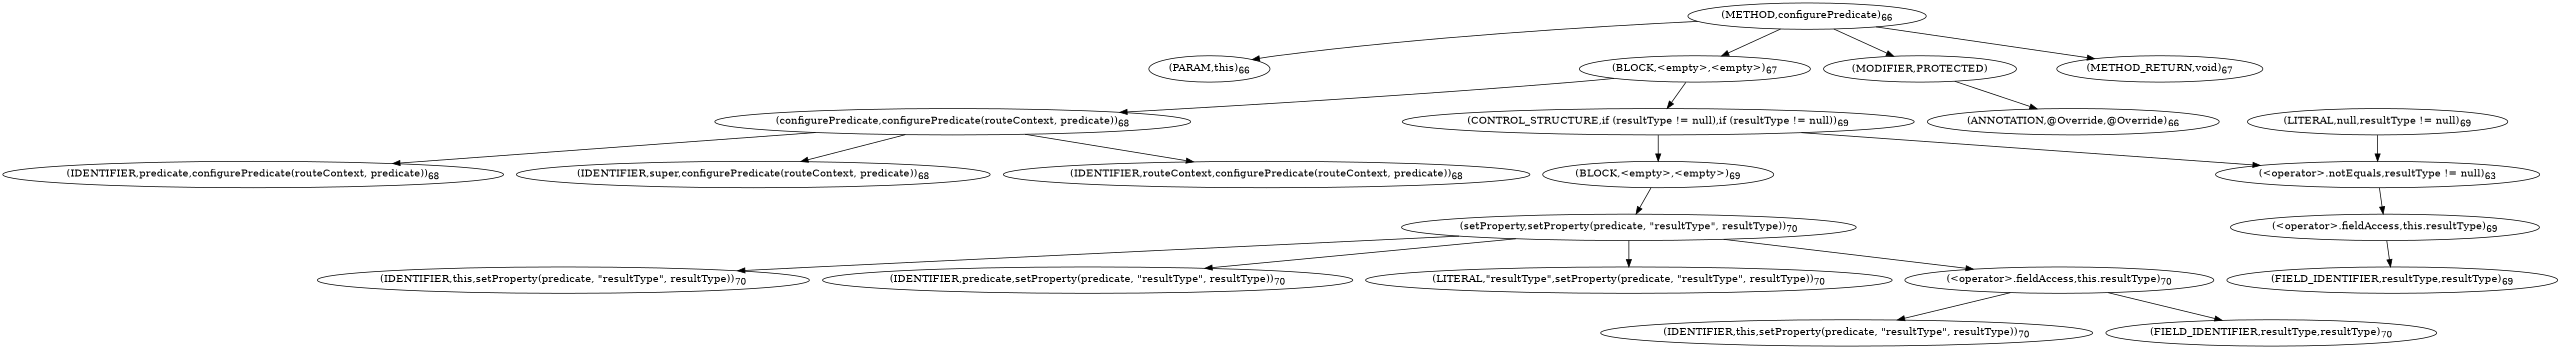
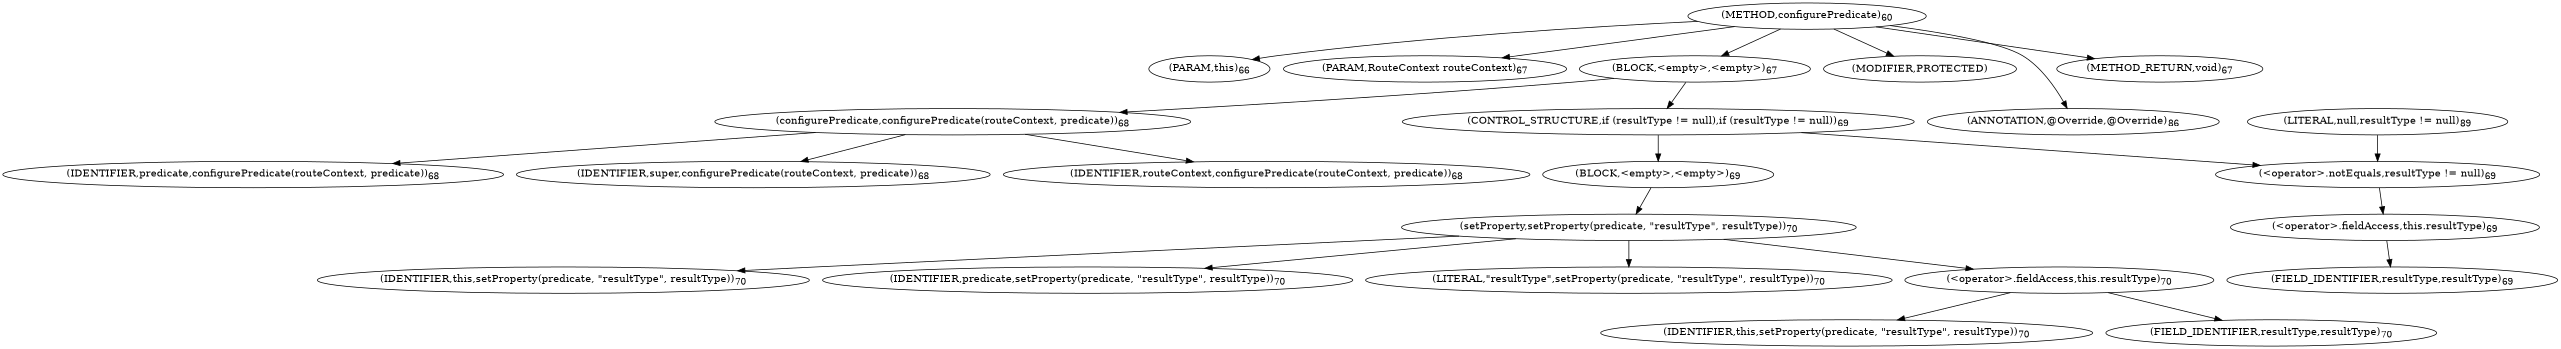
(1887, 15) -> (1887, 15)
none -> (1425, 69)
(1992, 94) -> (2016, 53)
(2174, 121) -> (2174, 121)
(2466, 121) -> (2466, 121)
(2491, 173) -> (2491, 173)
